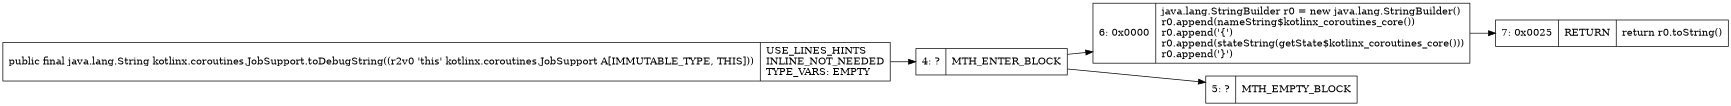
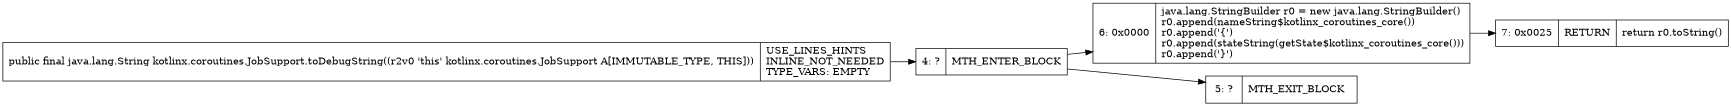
(1296, 89) -> (1296, 89)
